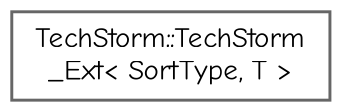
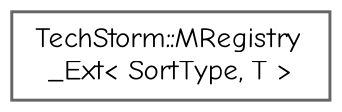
(171, 56) -> (171, 56)
